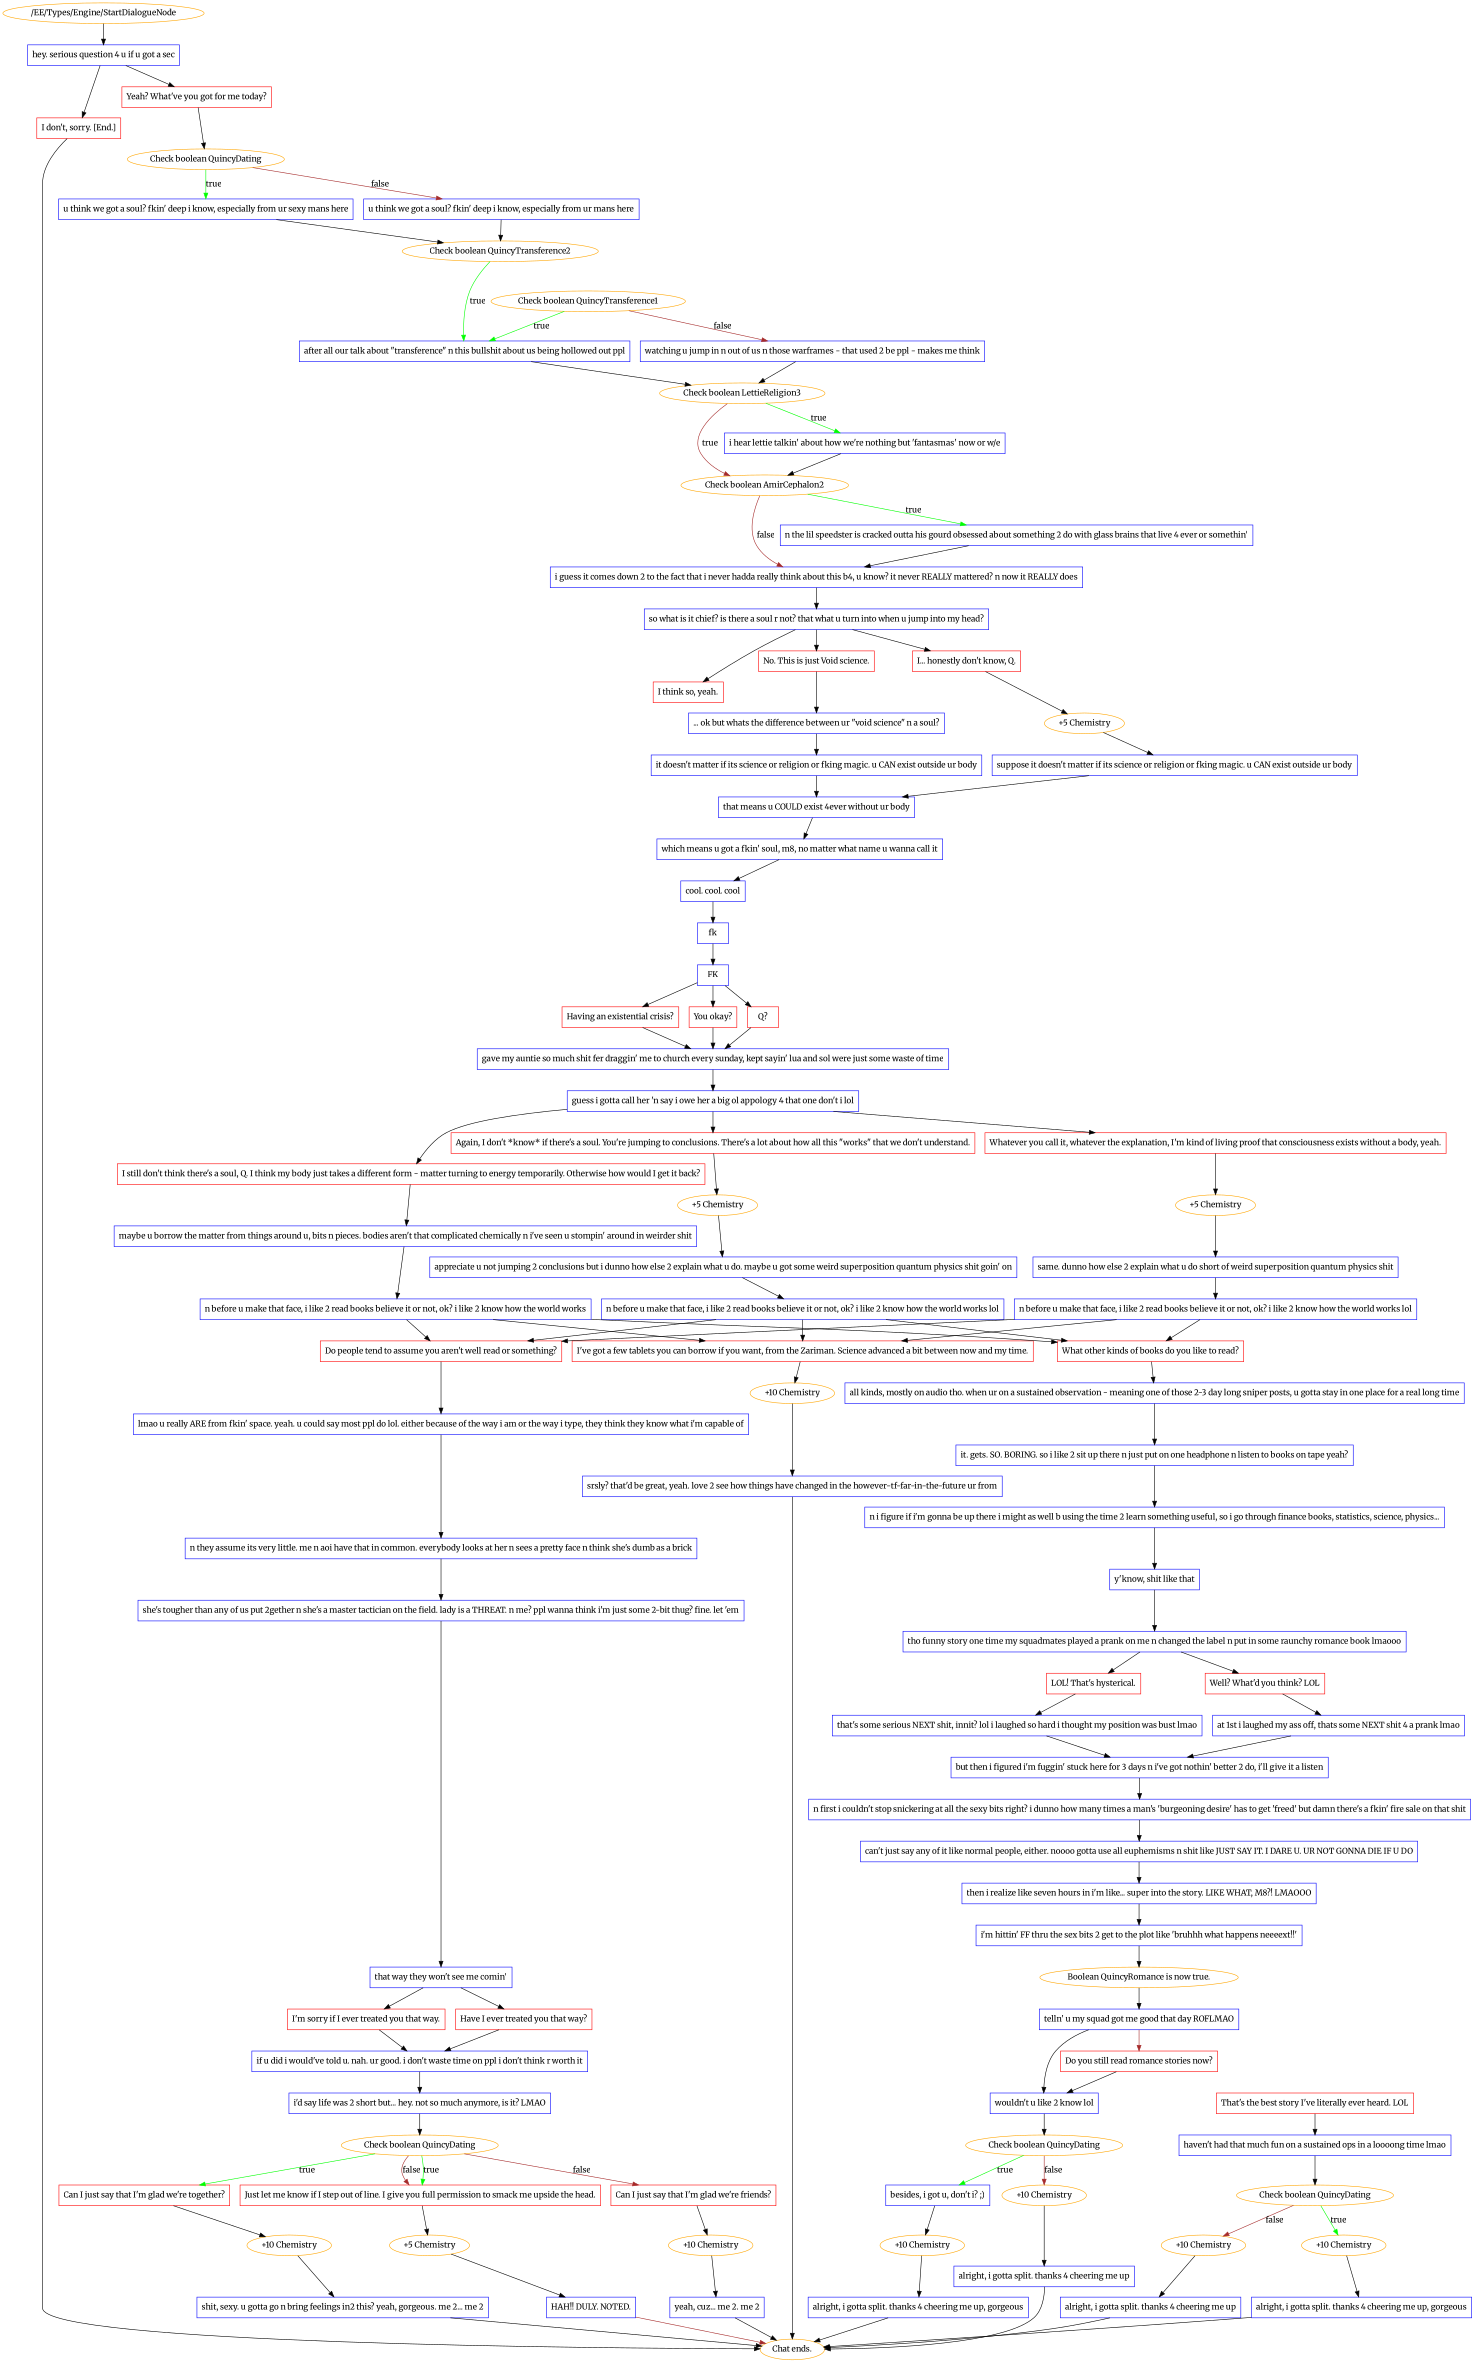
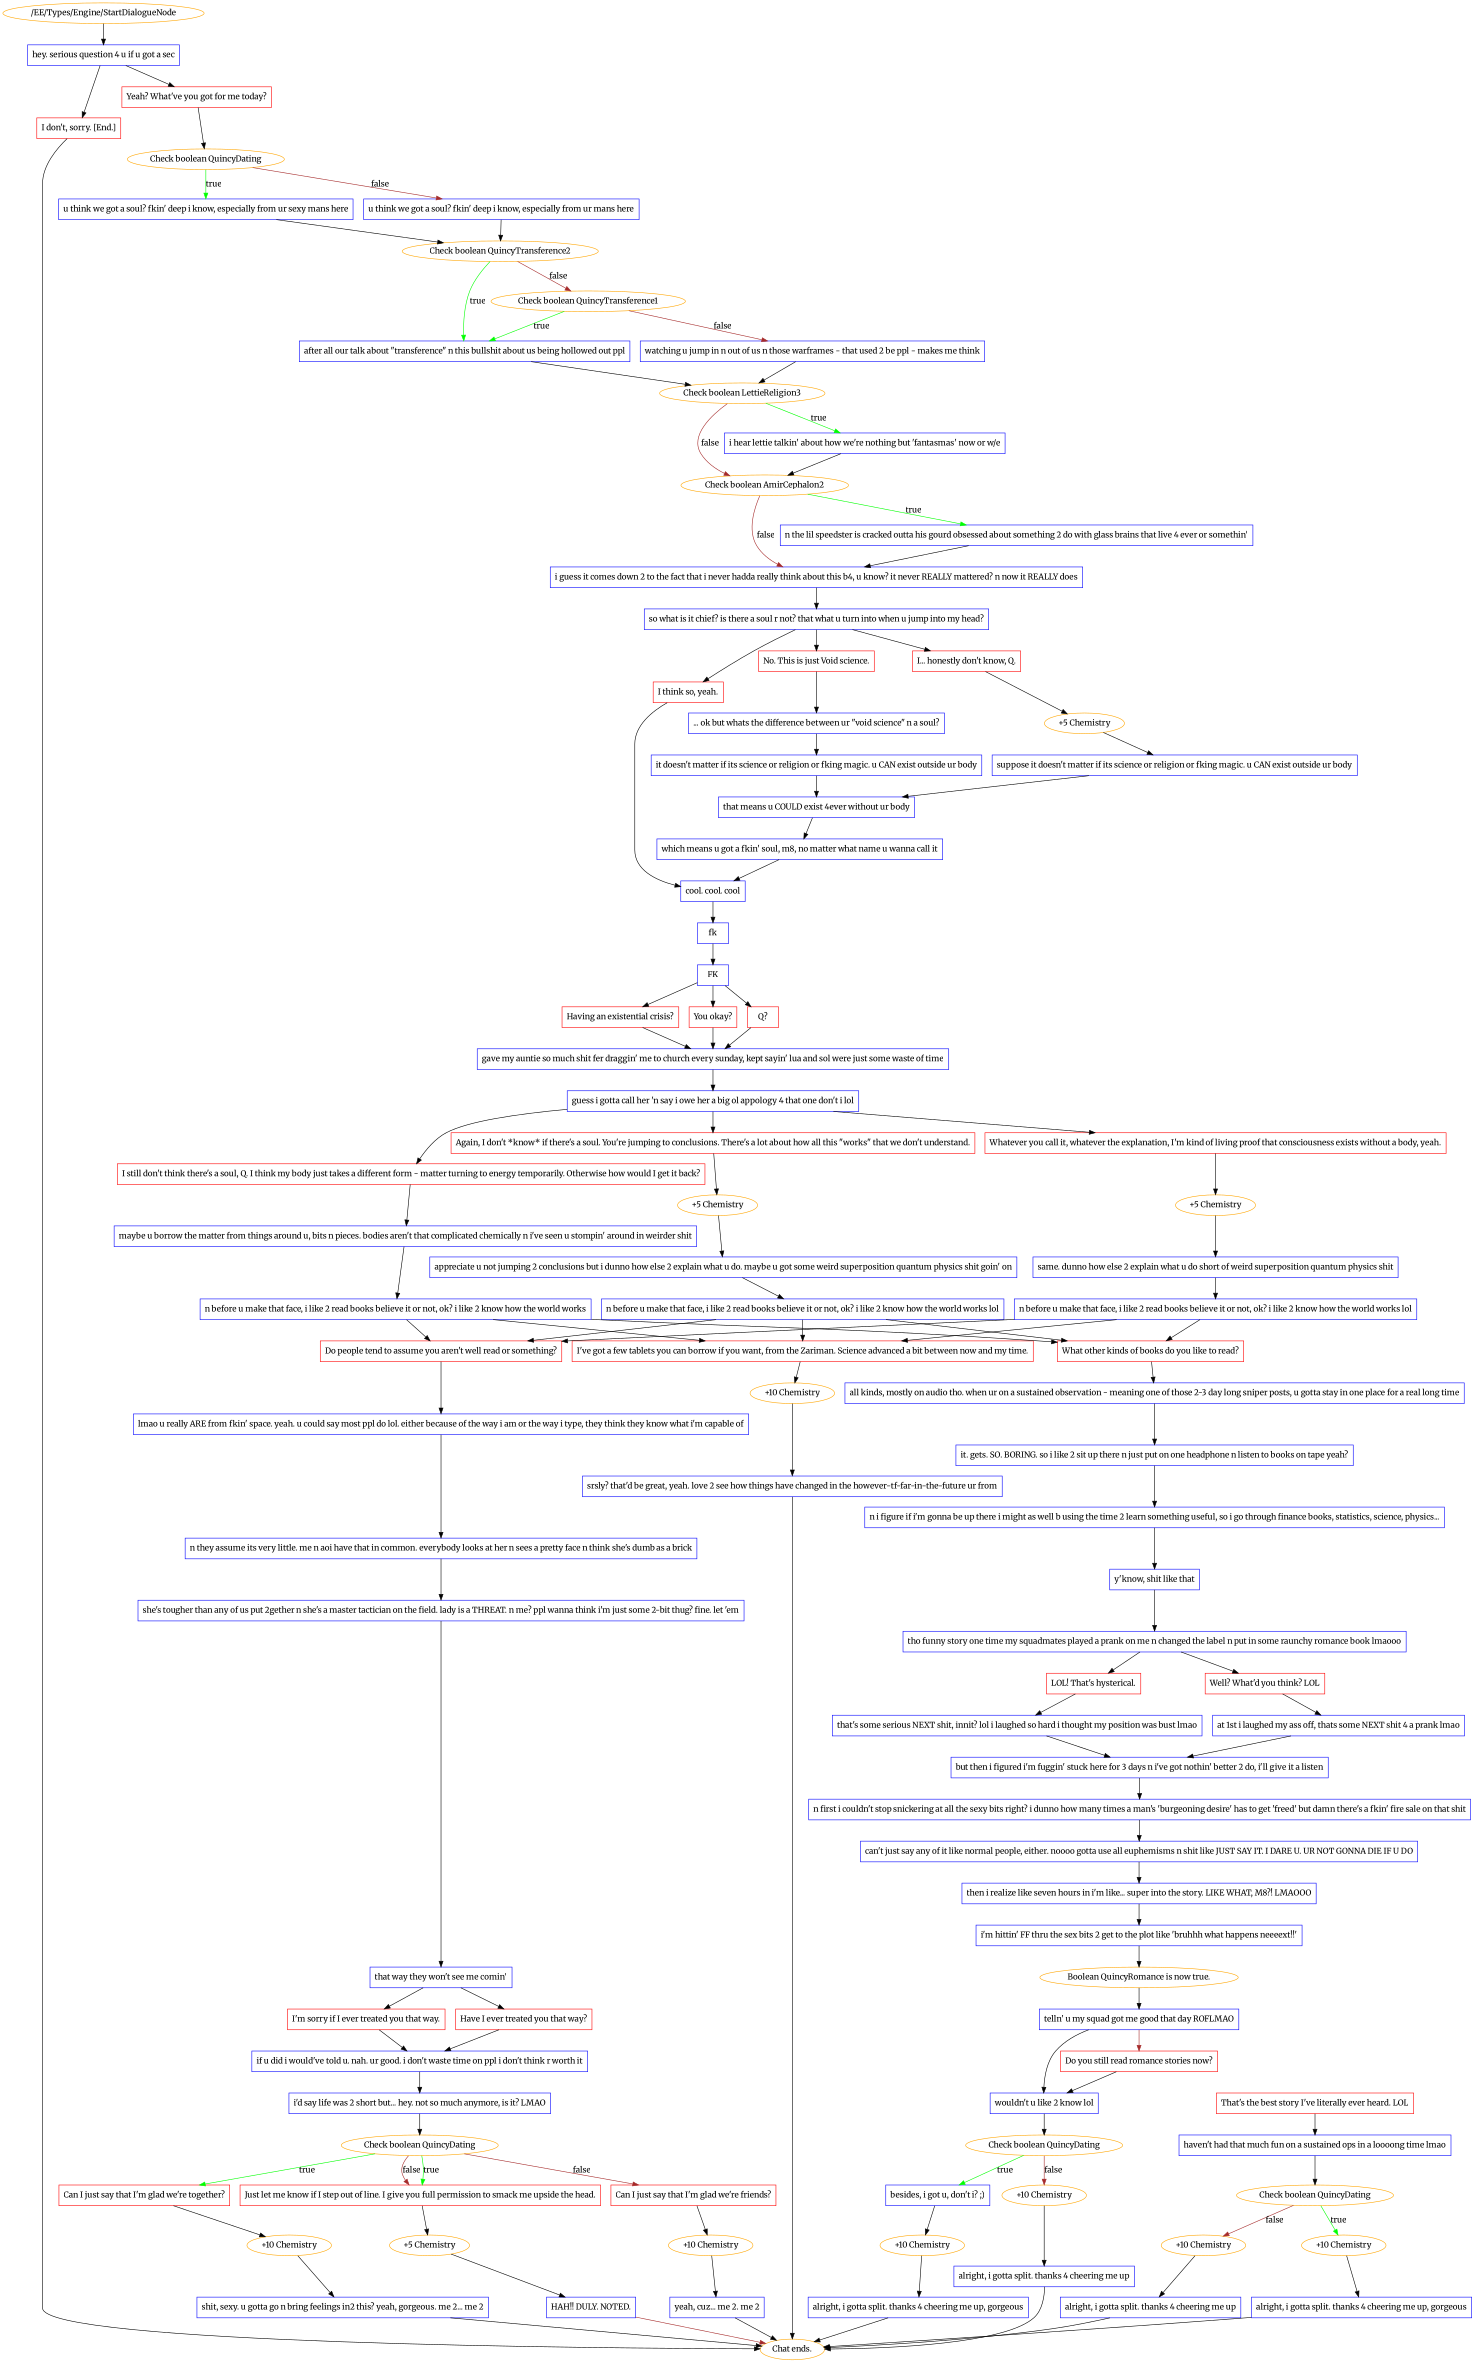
none -> (542, 275)
(710, 443) -> (710, 443)
none -> (635, 798)
